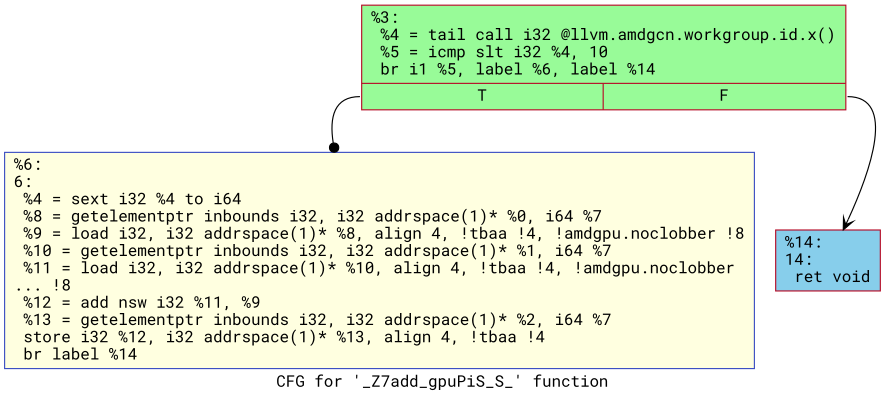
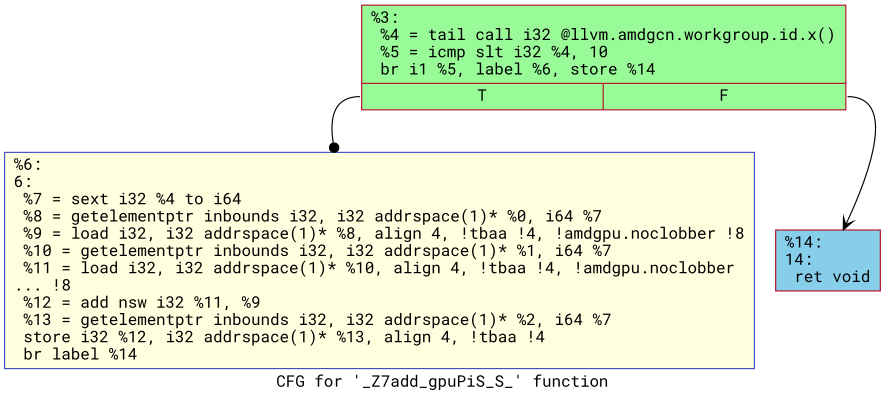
(513, 70) -> (513, 70)
(128, 200) -> (128, 200)
